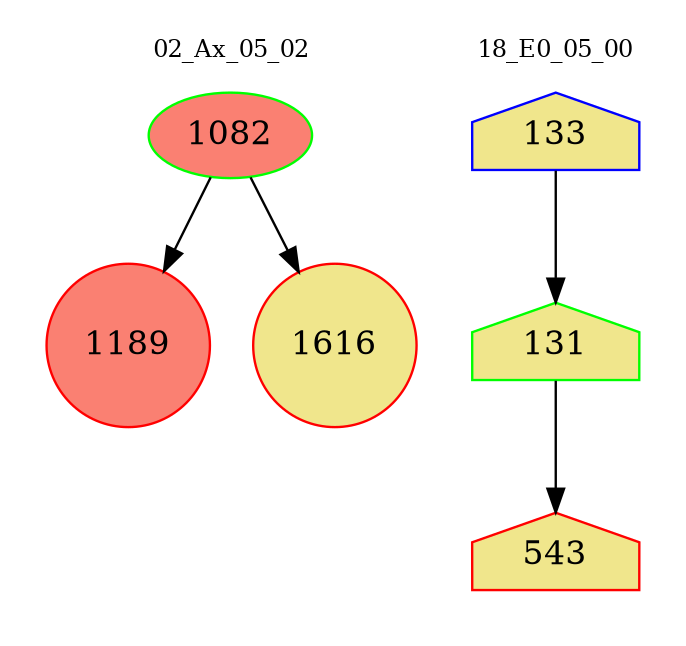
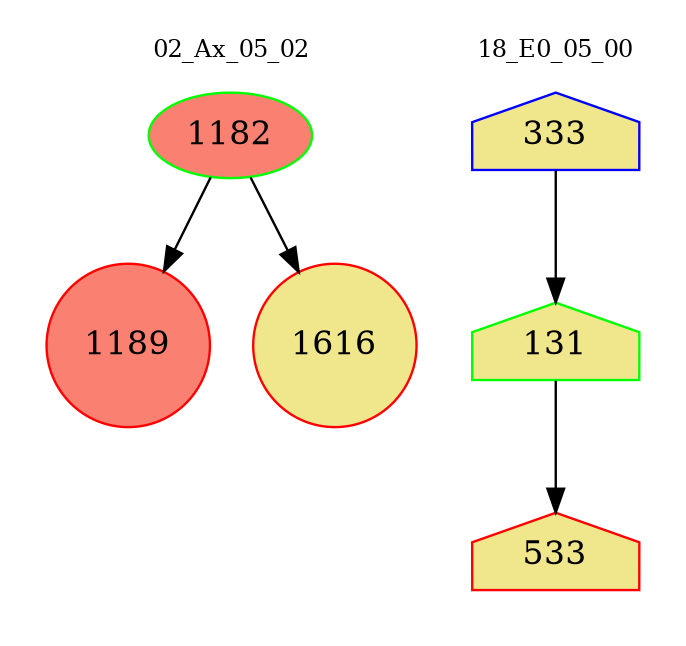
(230, 135) -> (230, 135)
(556, 135) -> (556, 135)
(556, 555) -> (556, 555)
